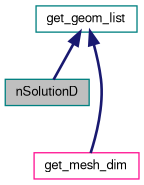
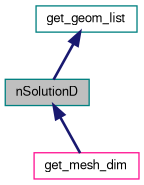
(101, 99) -> (70, 135)
